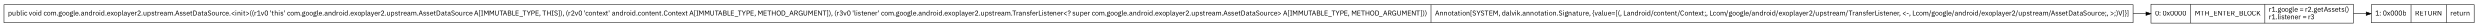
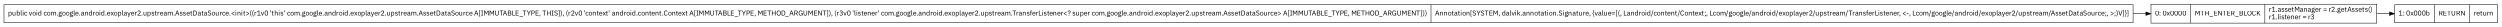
(2309, 10) -> (2321, 10)
